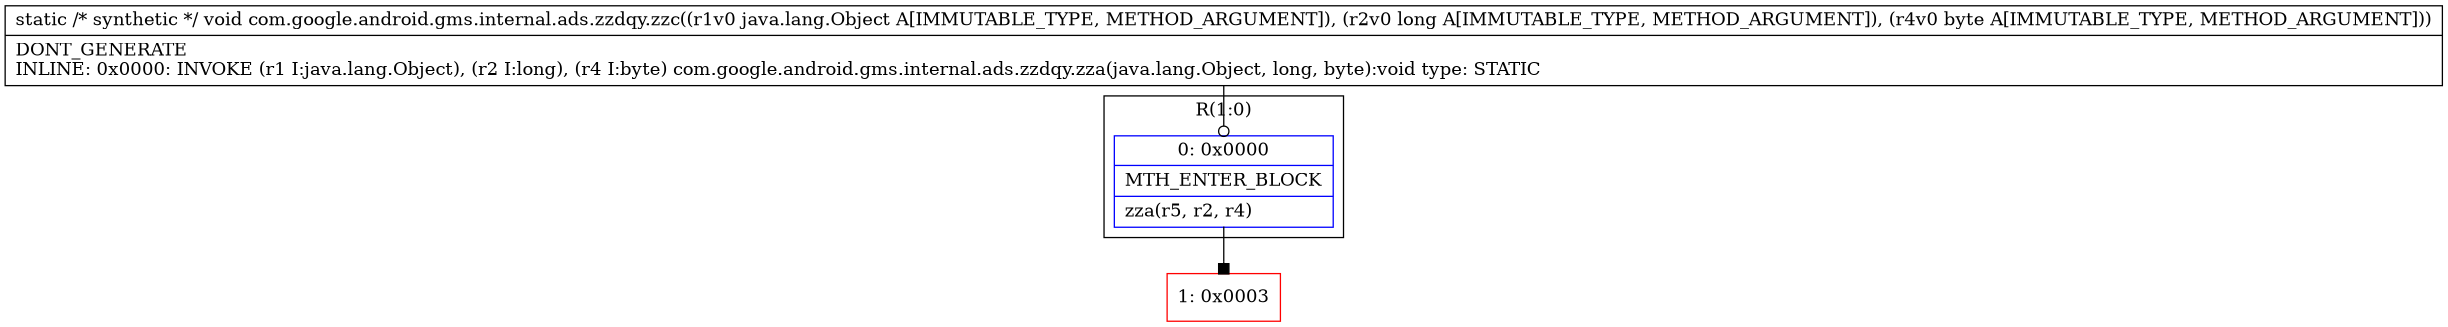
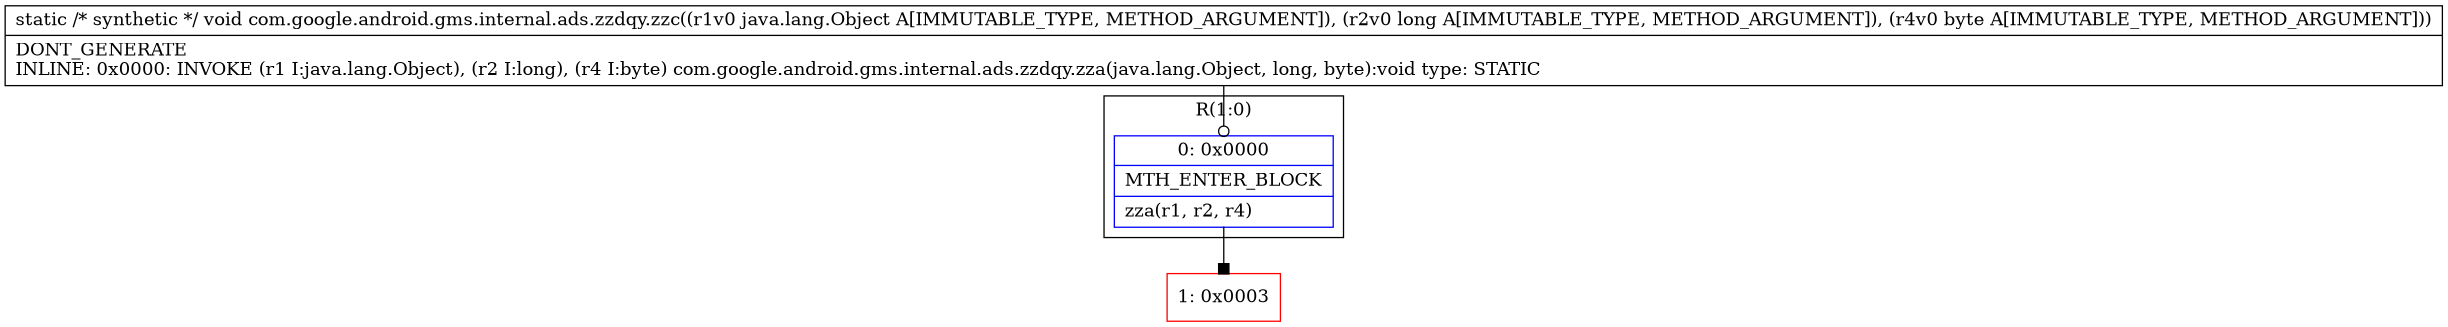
(1189, 211) -> (1189, 211)
